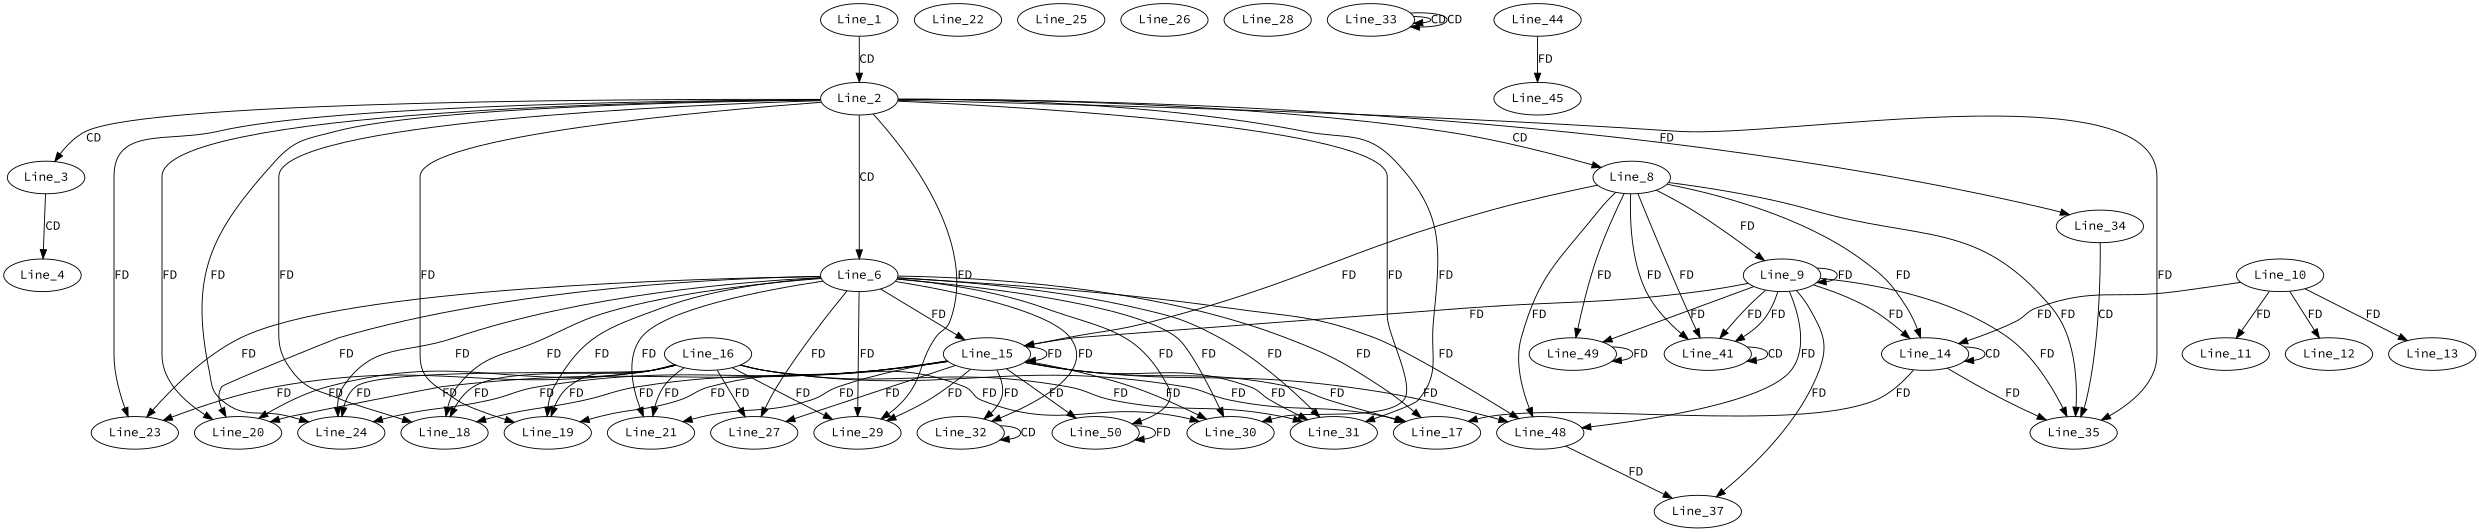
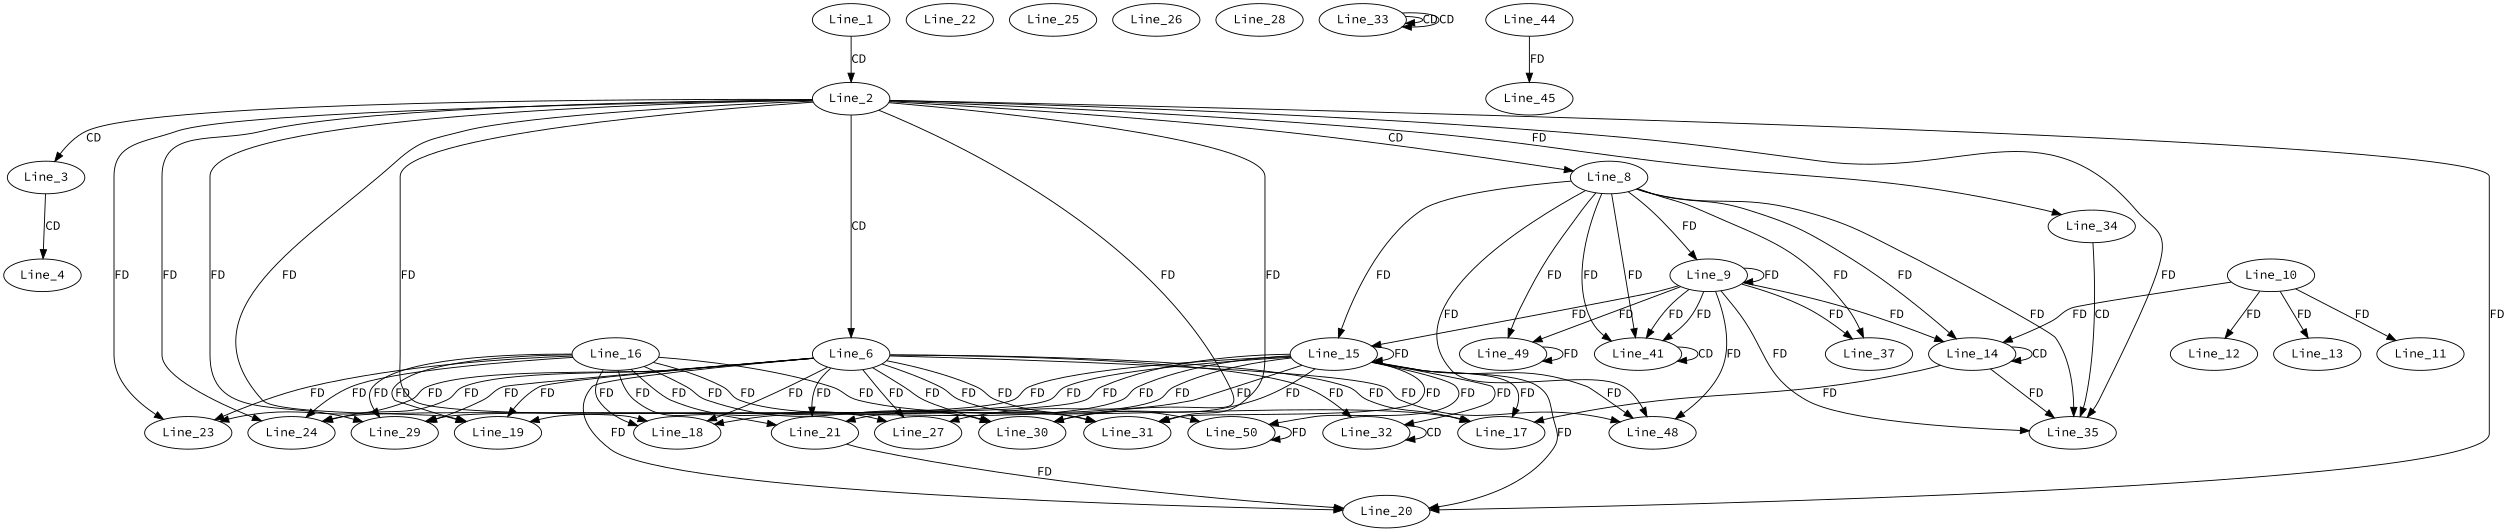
(919, 312) -> none
(468, 372) -> (1089, 484)
(1615, 470) -> (1763, 238)
